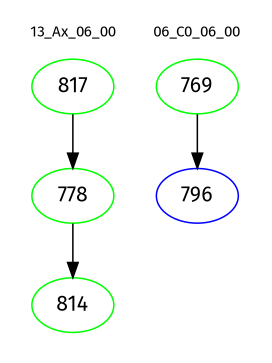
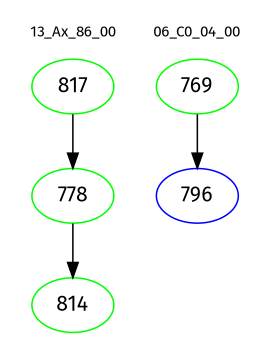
(74, 33) -> (74, 33)
(197, 33) -> (197, 33)
